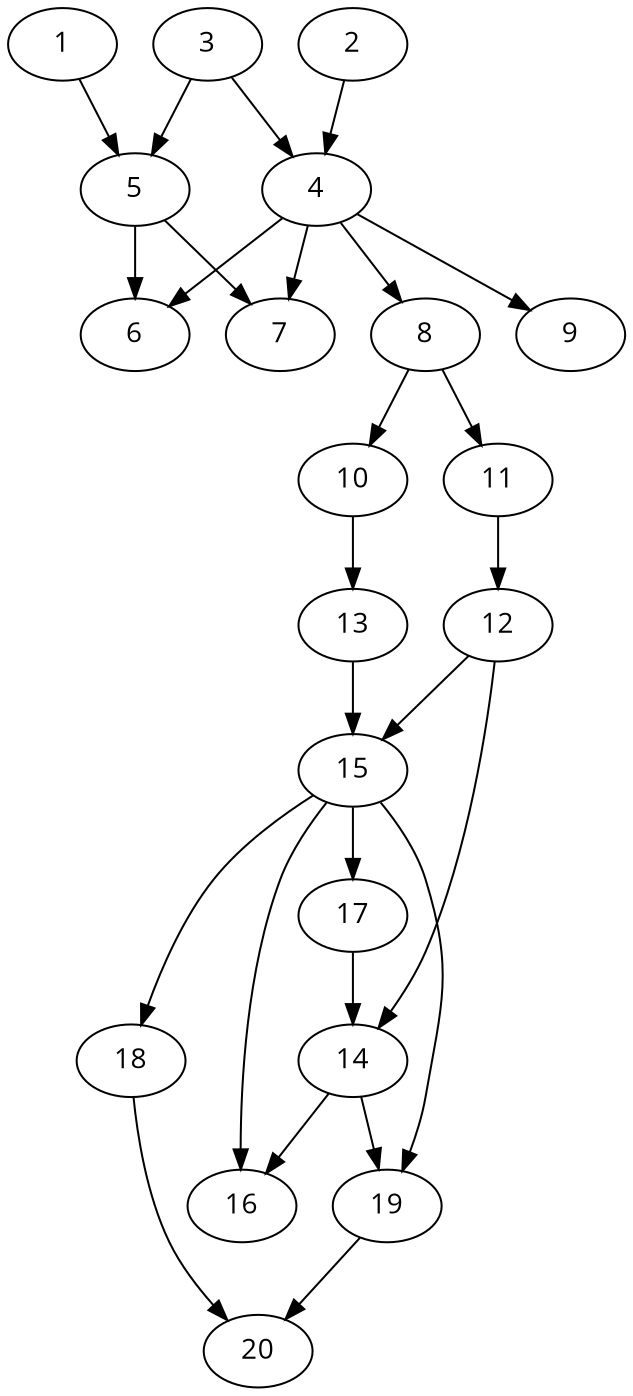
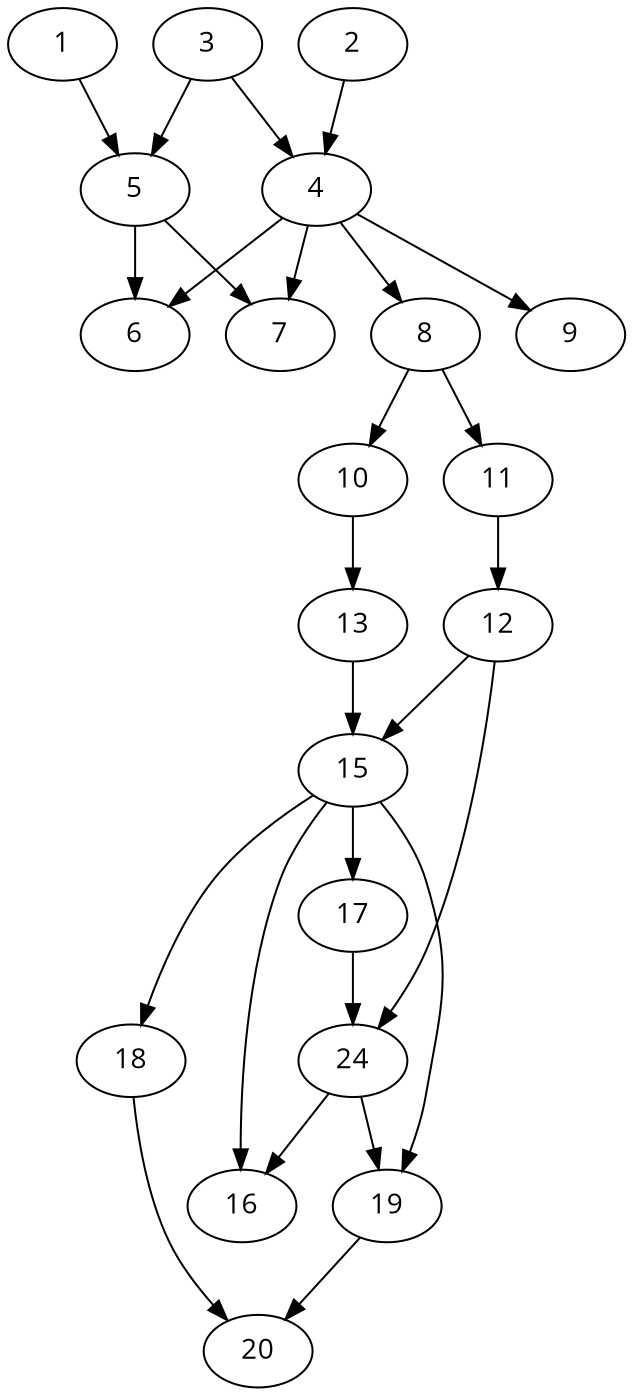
(353, 1061) -> (353, 1061)
